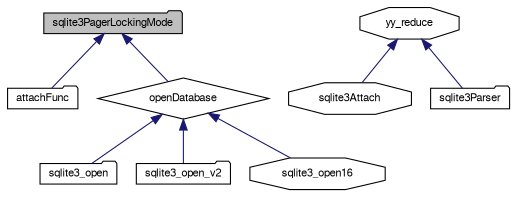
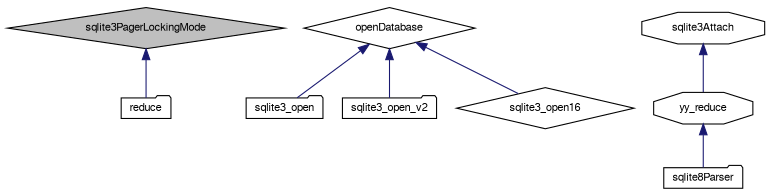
(113, 23) -> (146, 28)
(149, 62) -> none
(376, 65) -> (703, 73)
(43, 99) -> (146, 108)
(470, 99) -> (703, 178)
(318, 174) -> (545, 108)
